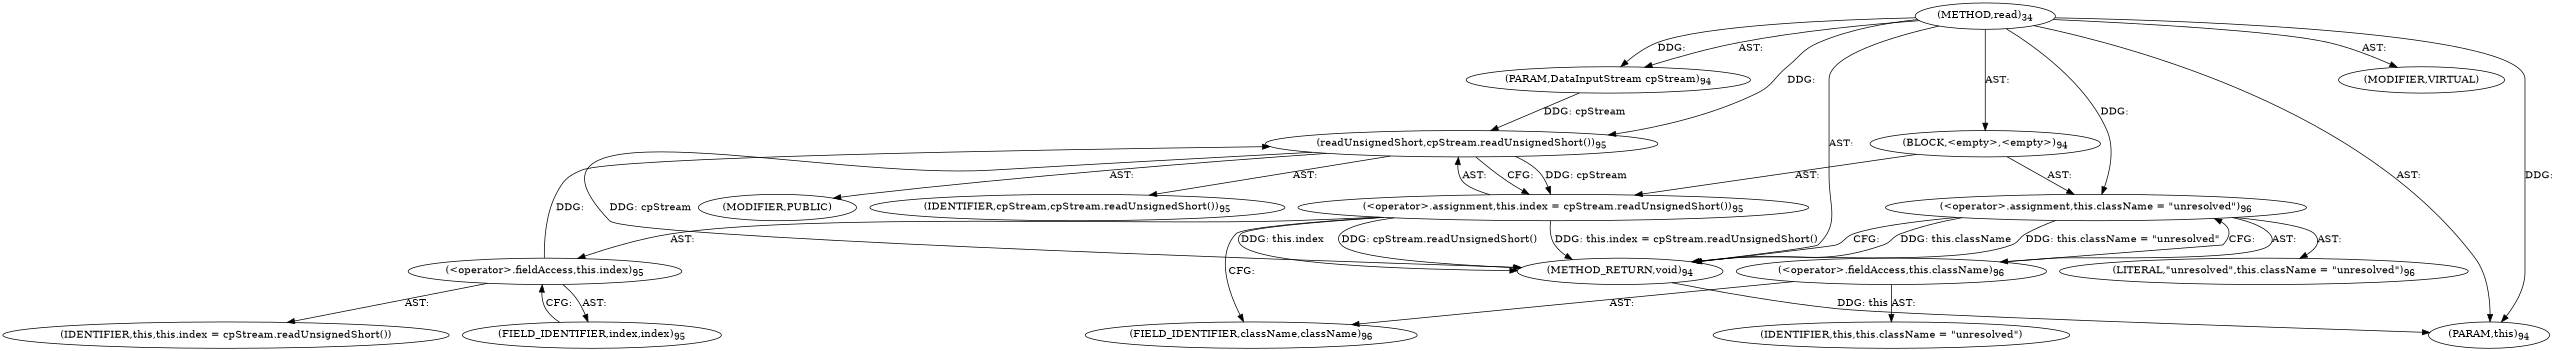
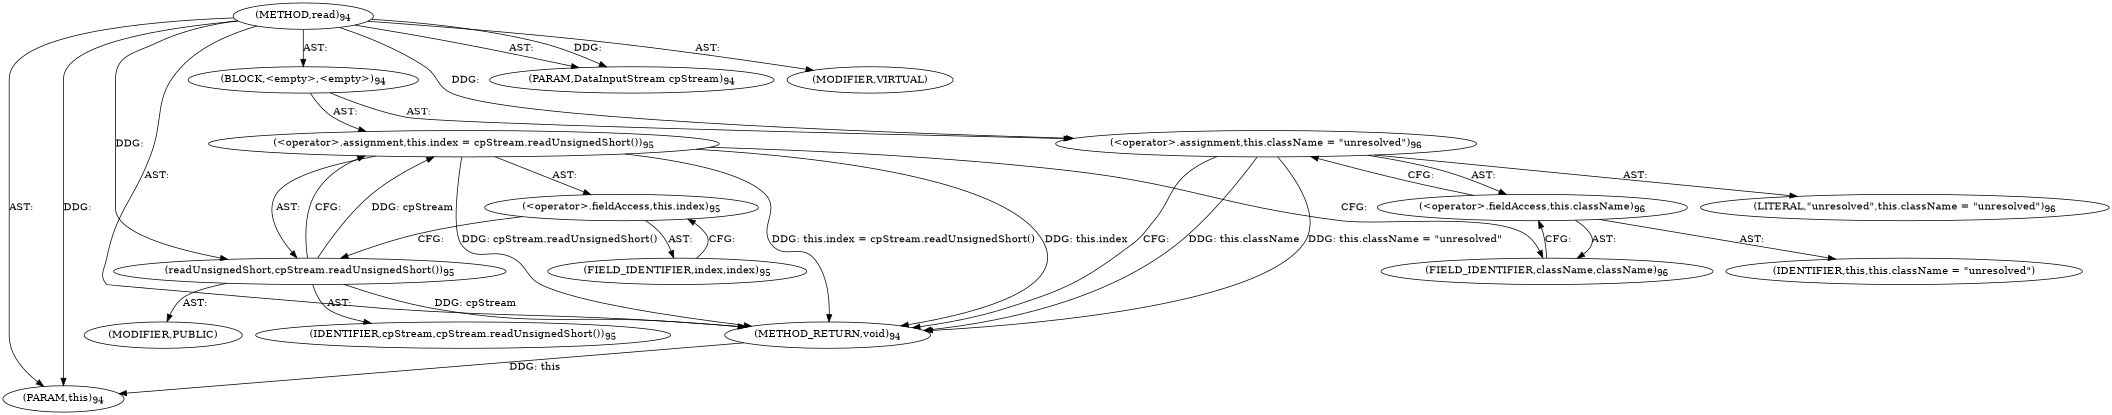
(2027, 15) -> (345, 15)
(1539, 110) -> none
(572, 208) -> (433, 239)
none -> (1545, 243)
(226, 335) -> none
